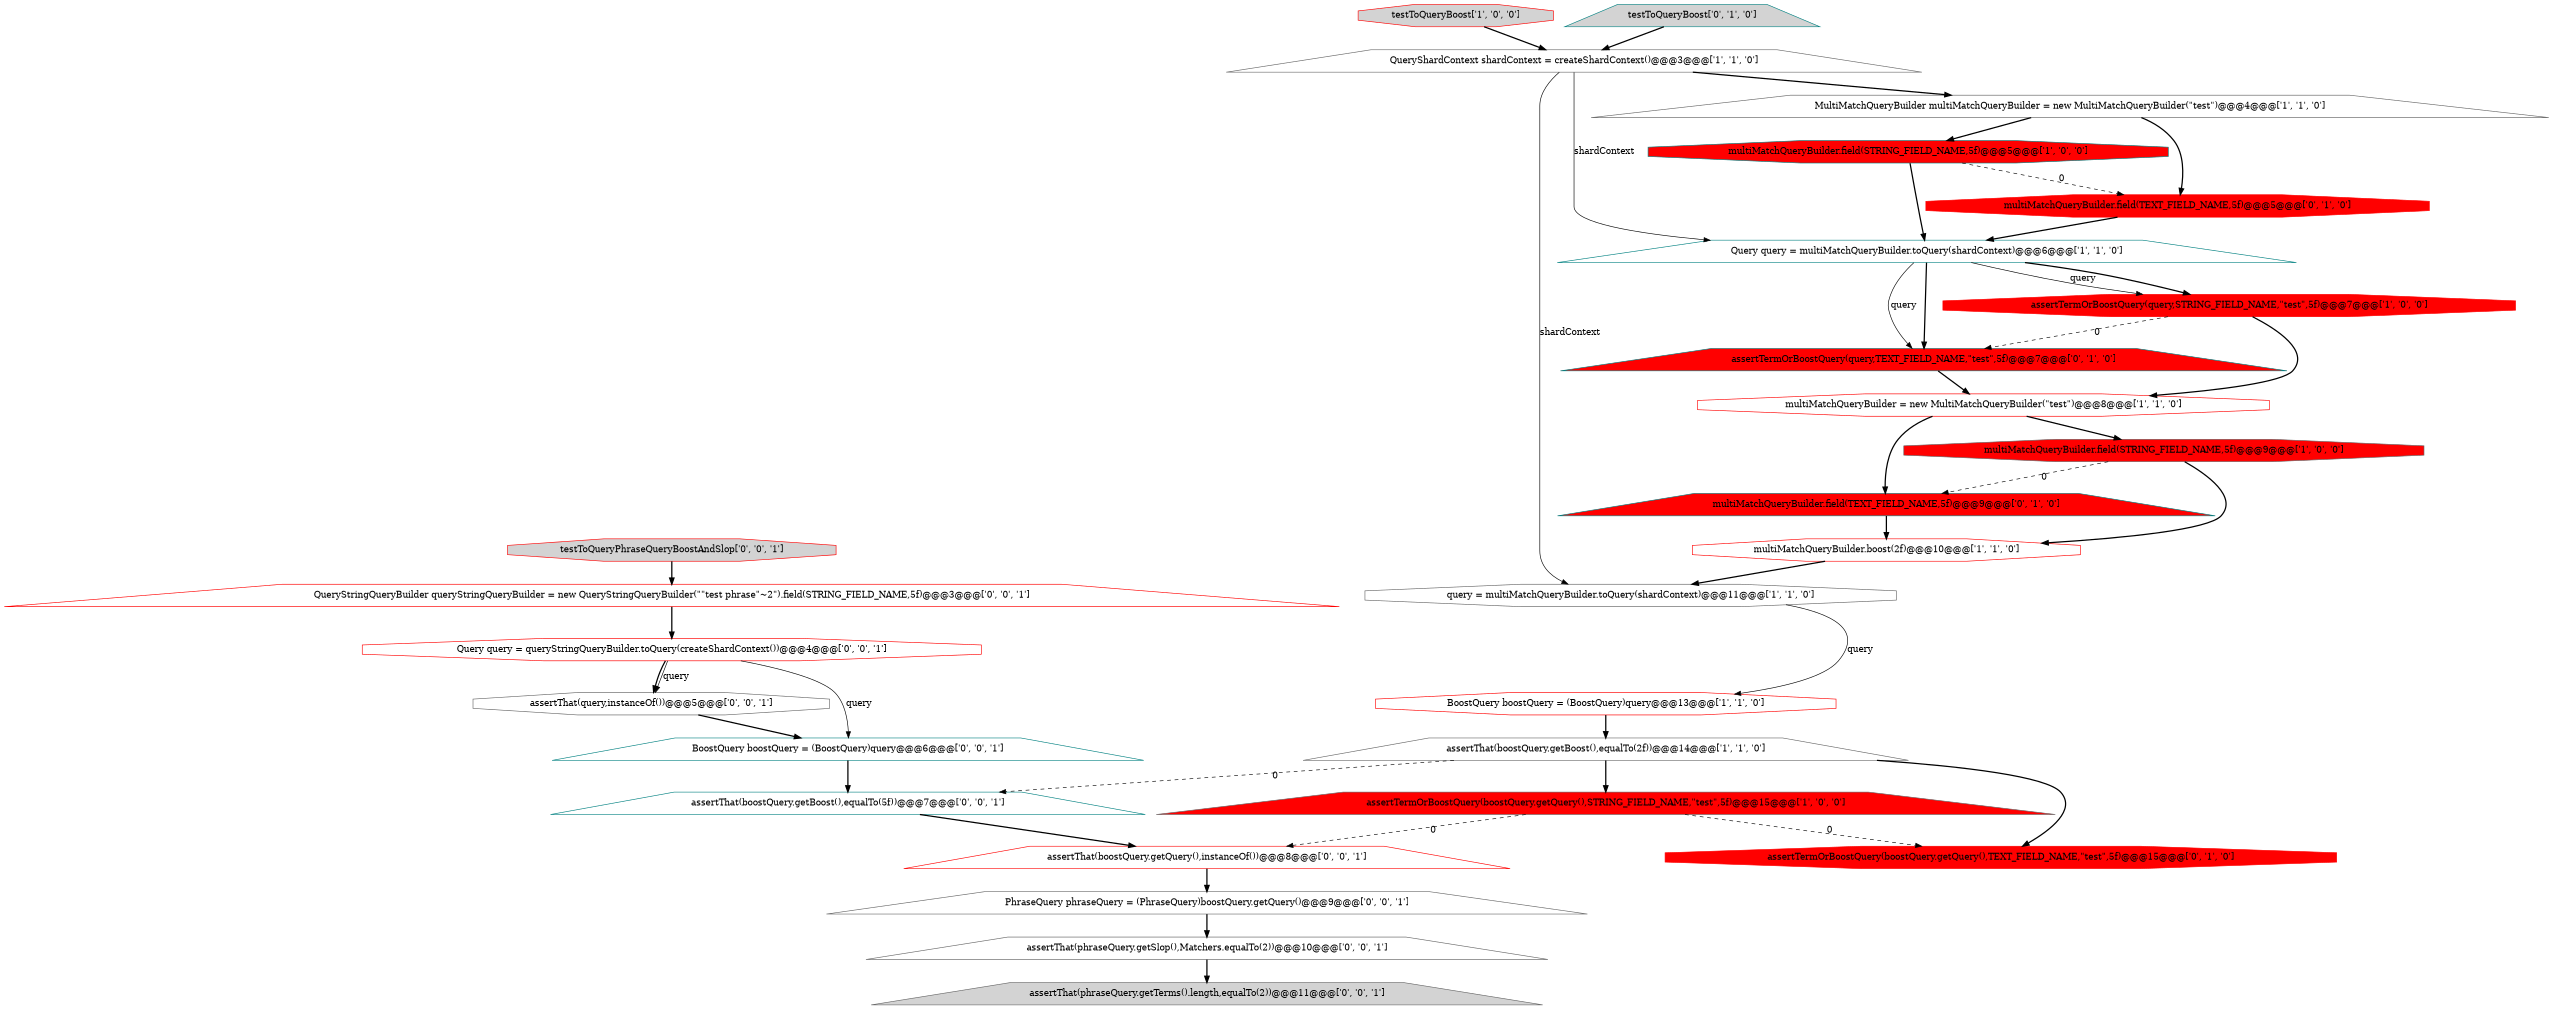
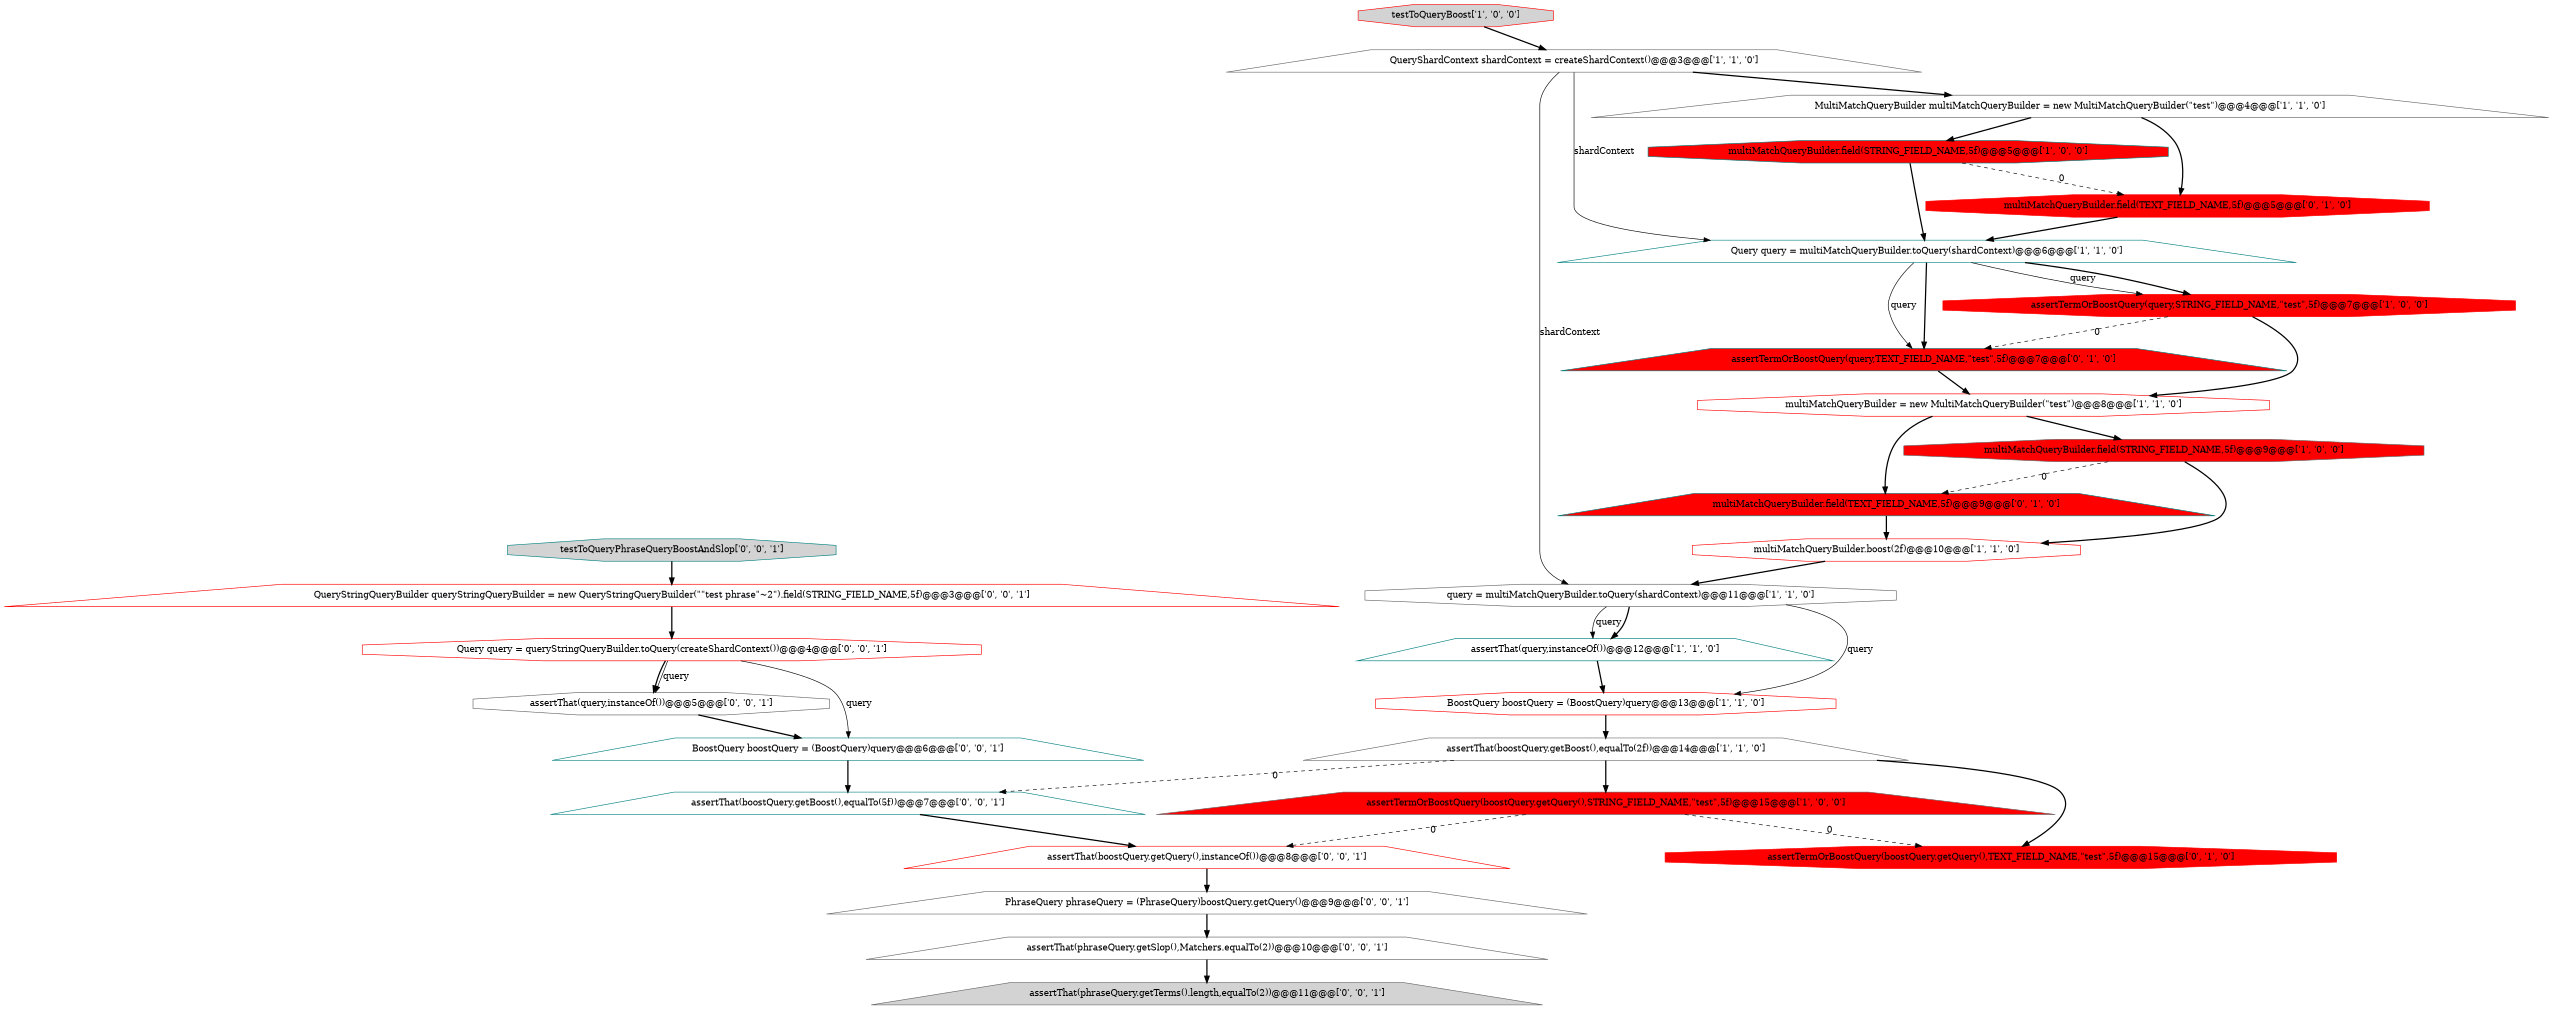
(1692, 16) -> none
(672, 550) -> (672, 550)
none -> (1595, 650)
